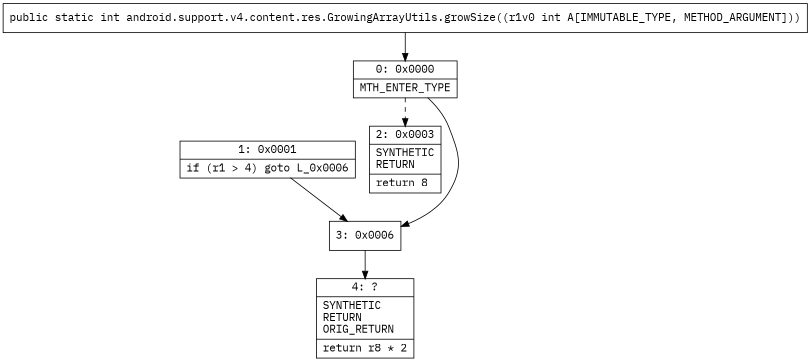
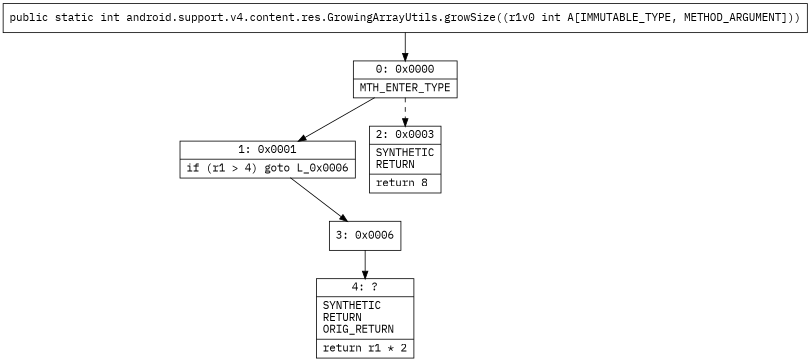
(458, 167) -> (340, 118)
(365, 348) -> (365, 348)
